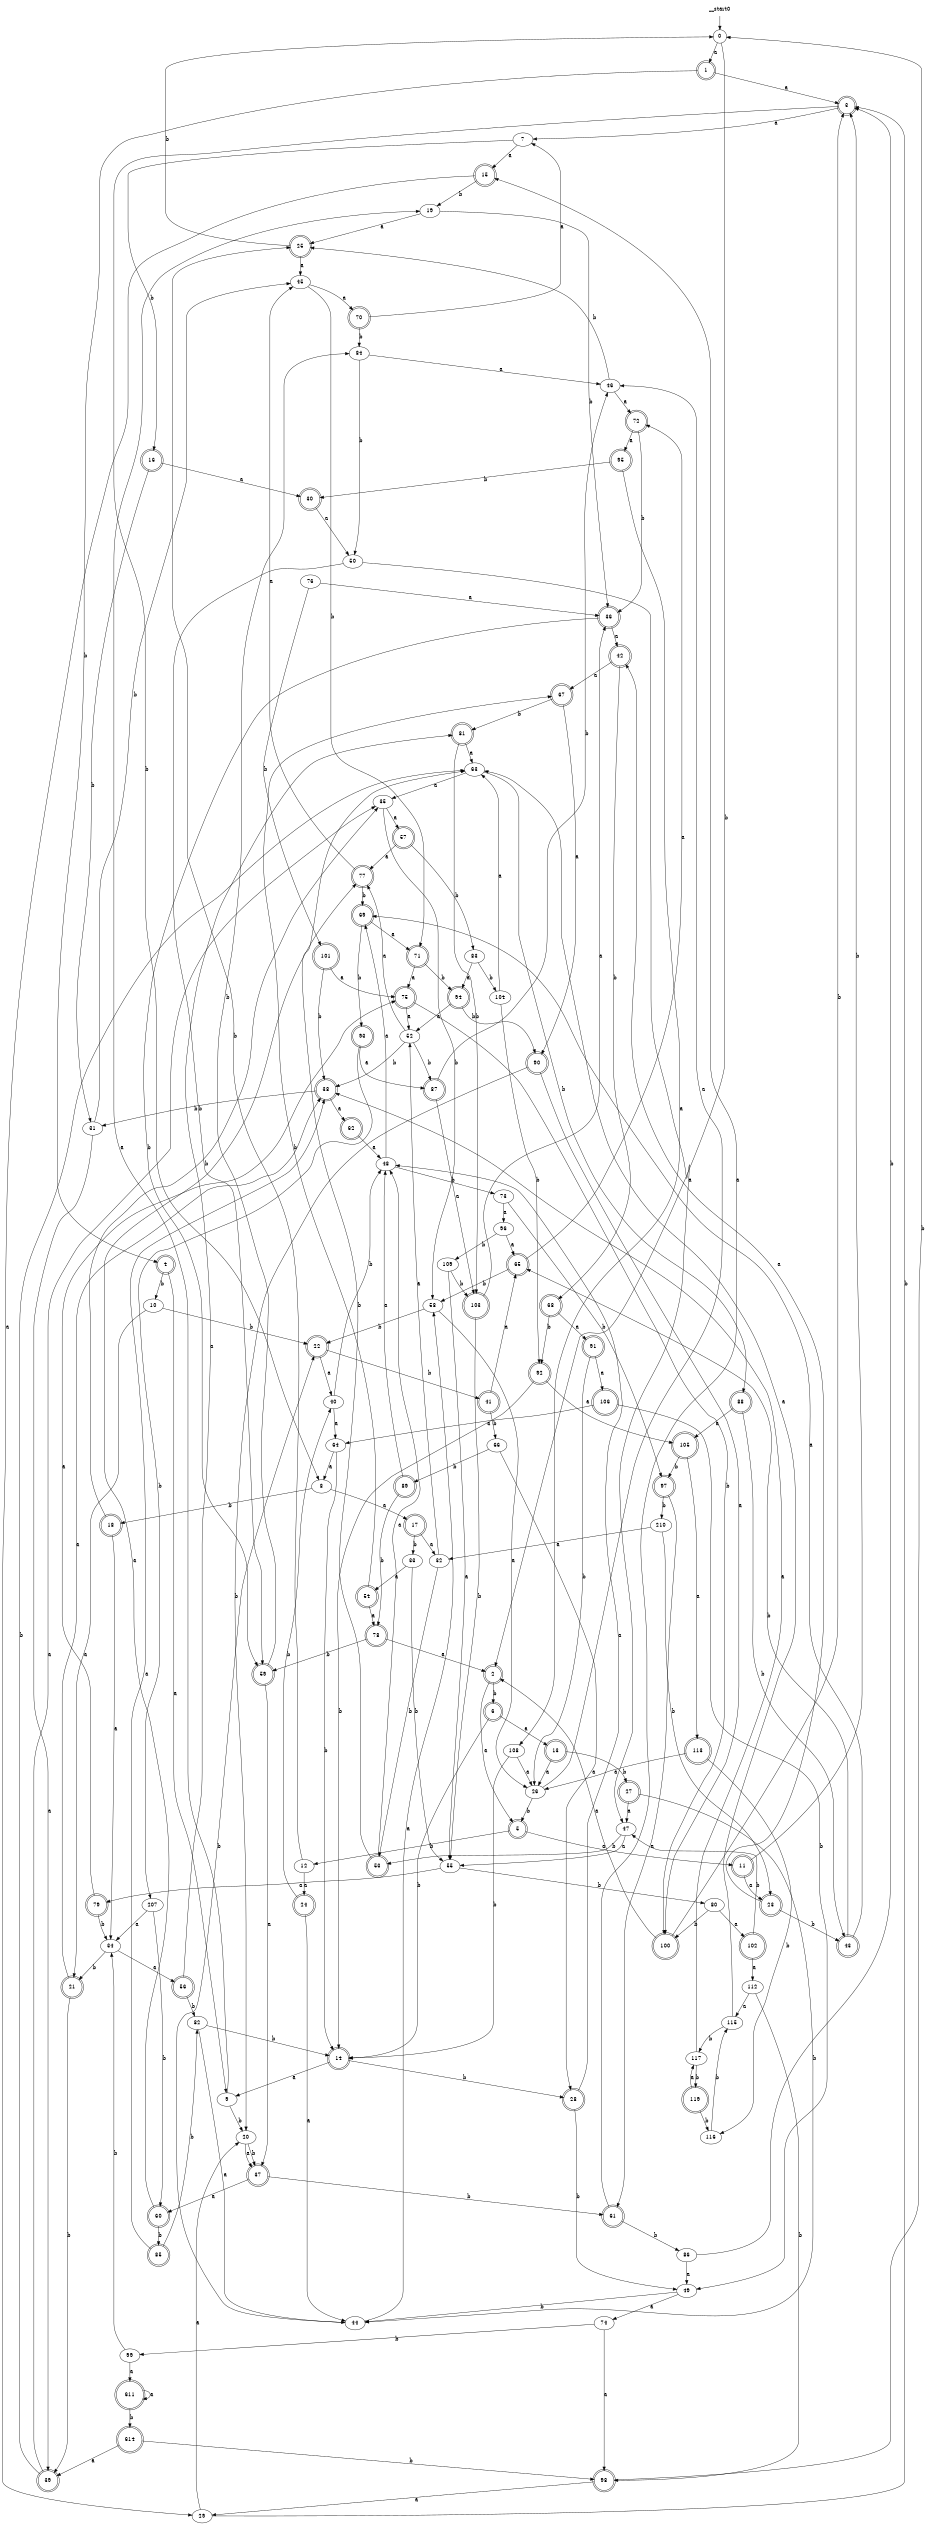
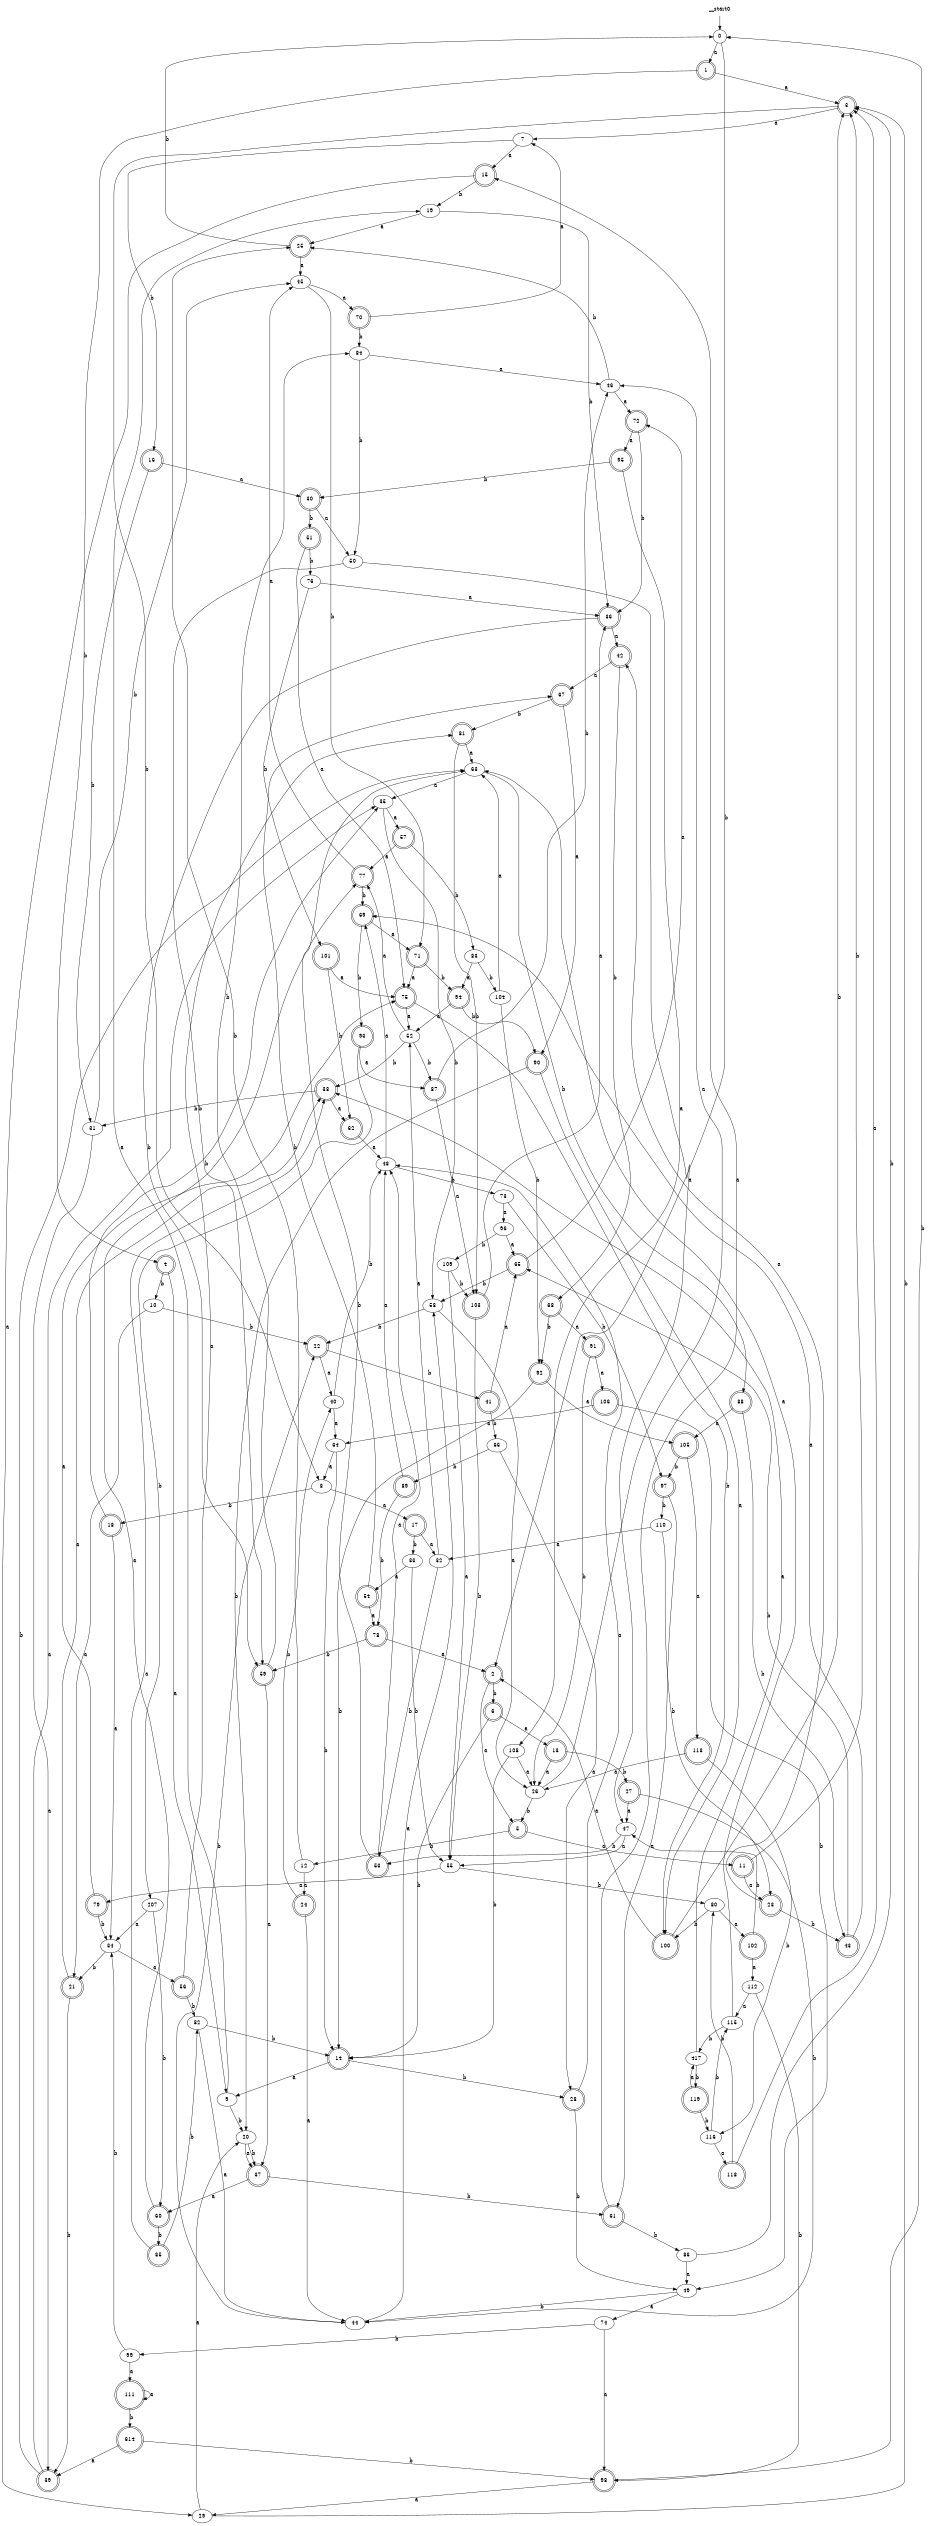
none -> (310, 538)
(318, 1022) -> (338, 1038)
(661, 1525) -> (661, 1525)
(696, 2059) -> (696, 2059)
none -> (732, 2175)
(130, 2395) -> (130, 2395)
